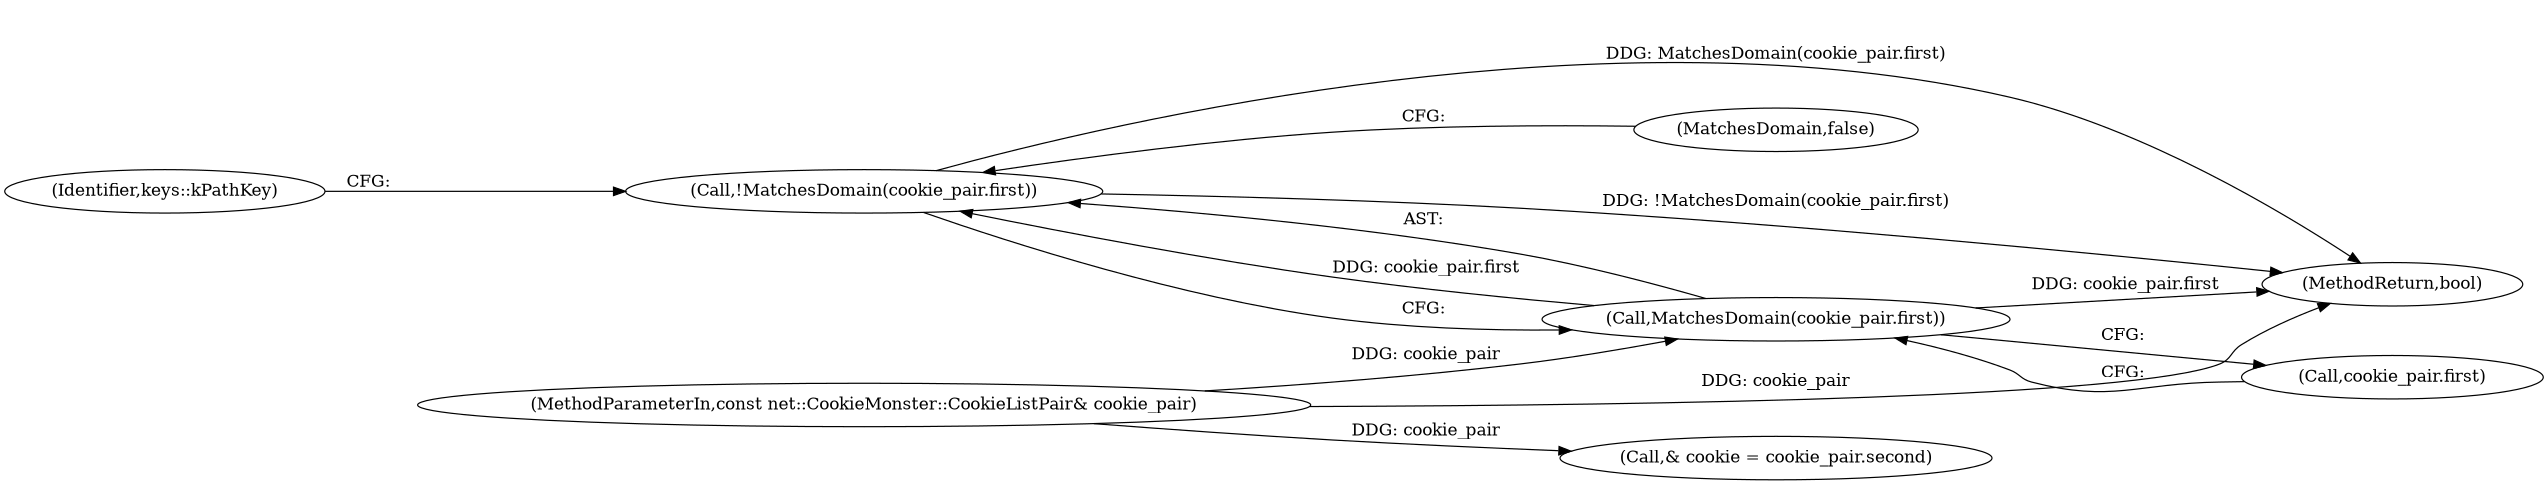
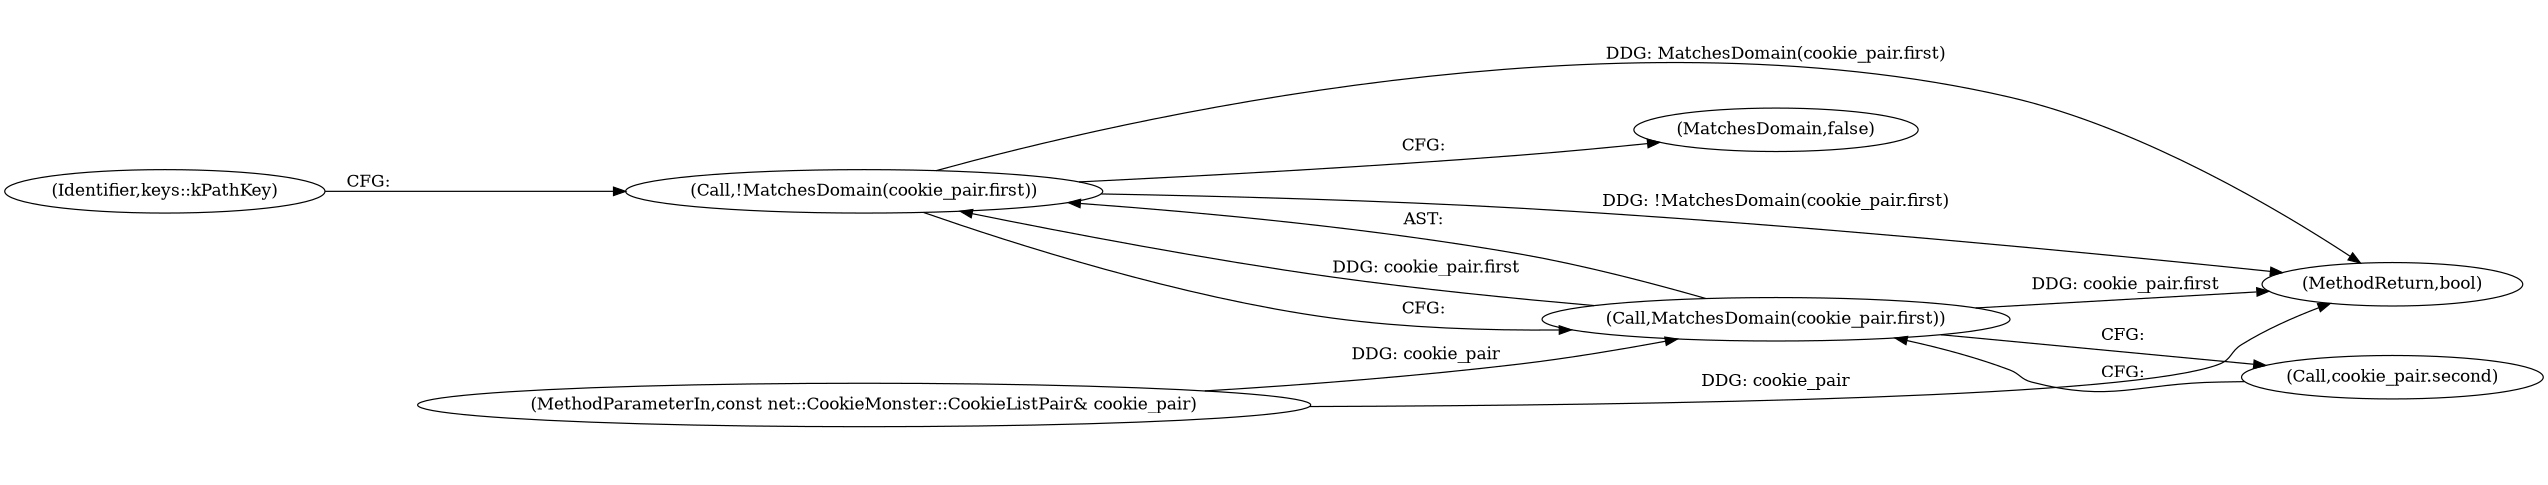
(1314, 134) -> (1363, 166)
(2392, 377) -> (2392, 377)
(1776, 458) -> none
